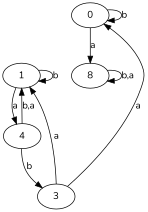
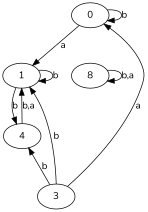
(90, 42) -> (59, 43)
(15, 106) -> (15, 106)
(57, 136) -> (57, 136)
(25, 168) -> (41, 169)
